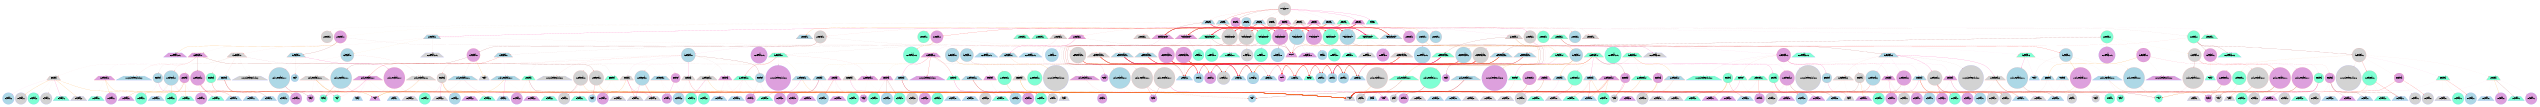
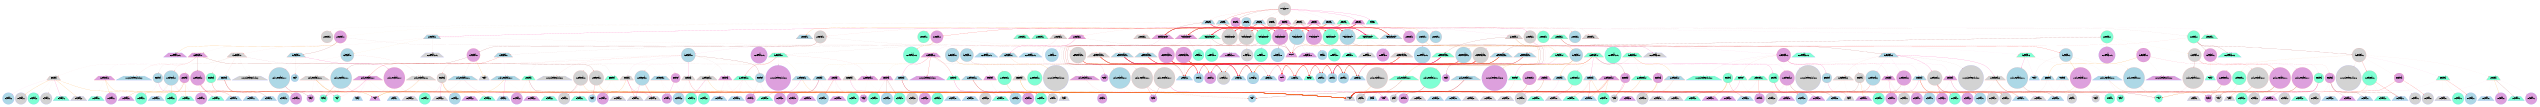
(1230, 55) -> (1230, 55)
